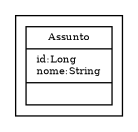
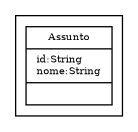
(57, 59) -> (60, 59)
